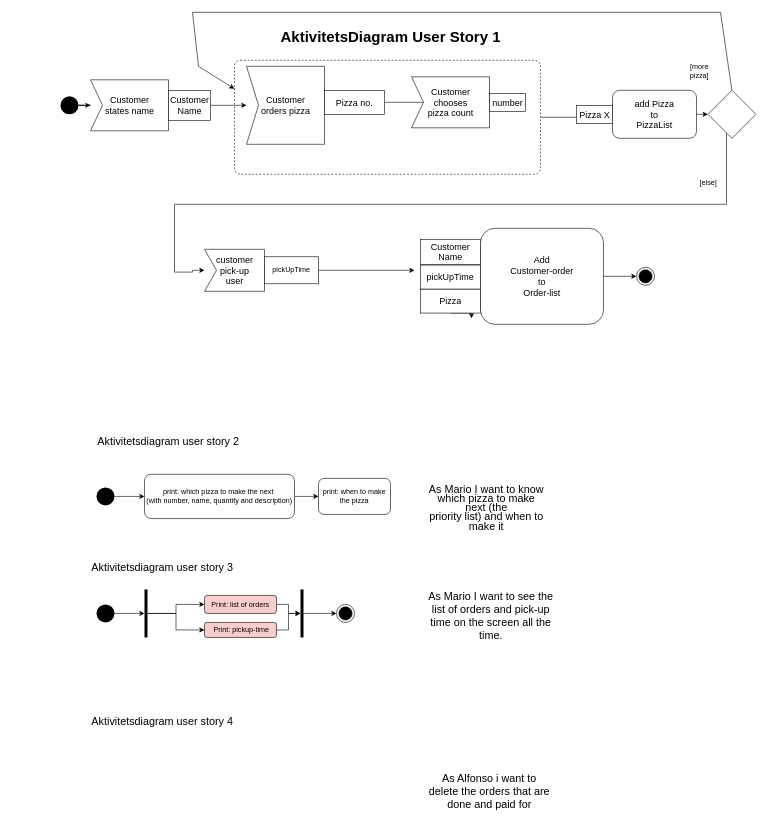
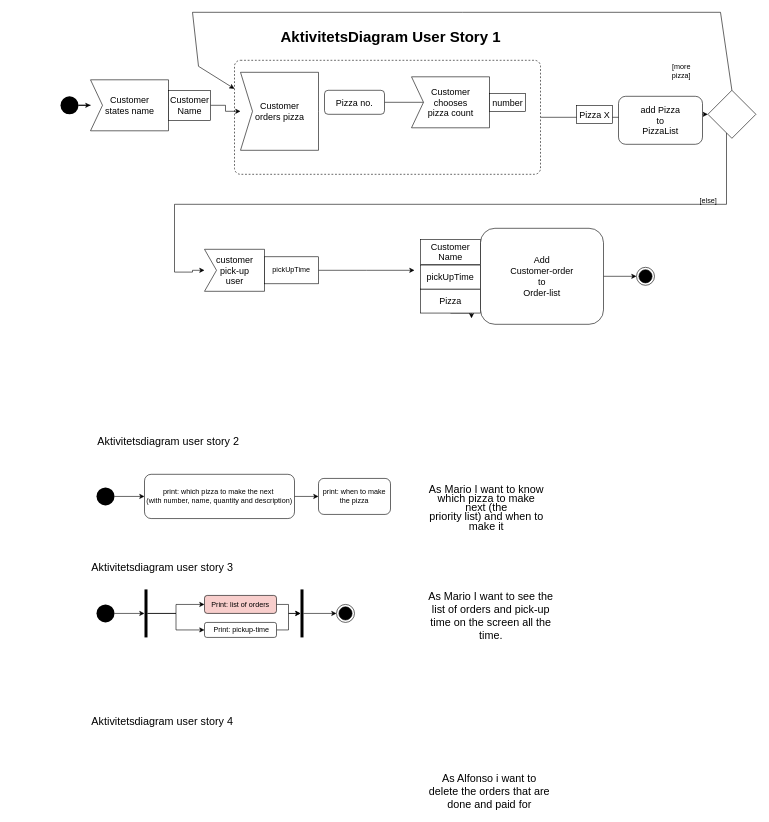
(699, 71) -> (681, 71)
(354, 102) -> (354, 102)
(285, 105) -> (279, 111)
(654, 114) -> (660, 120)
(708, 183) -> (708, 201)
(240, 630) -> (240, 630)
